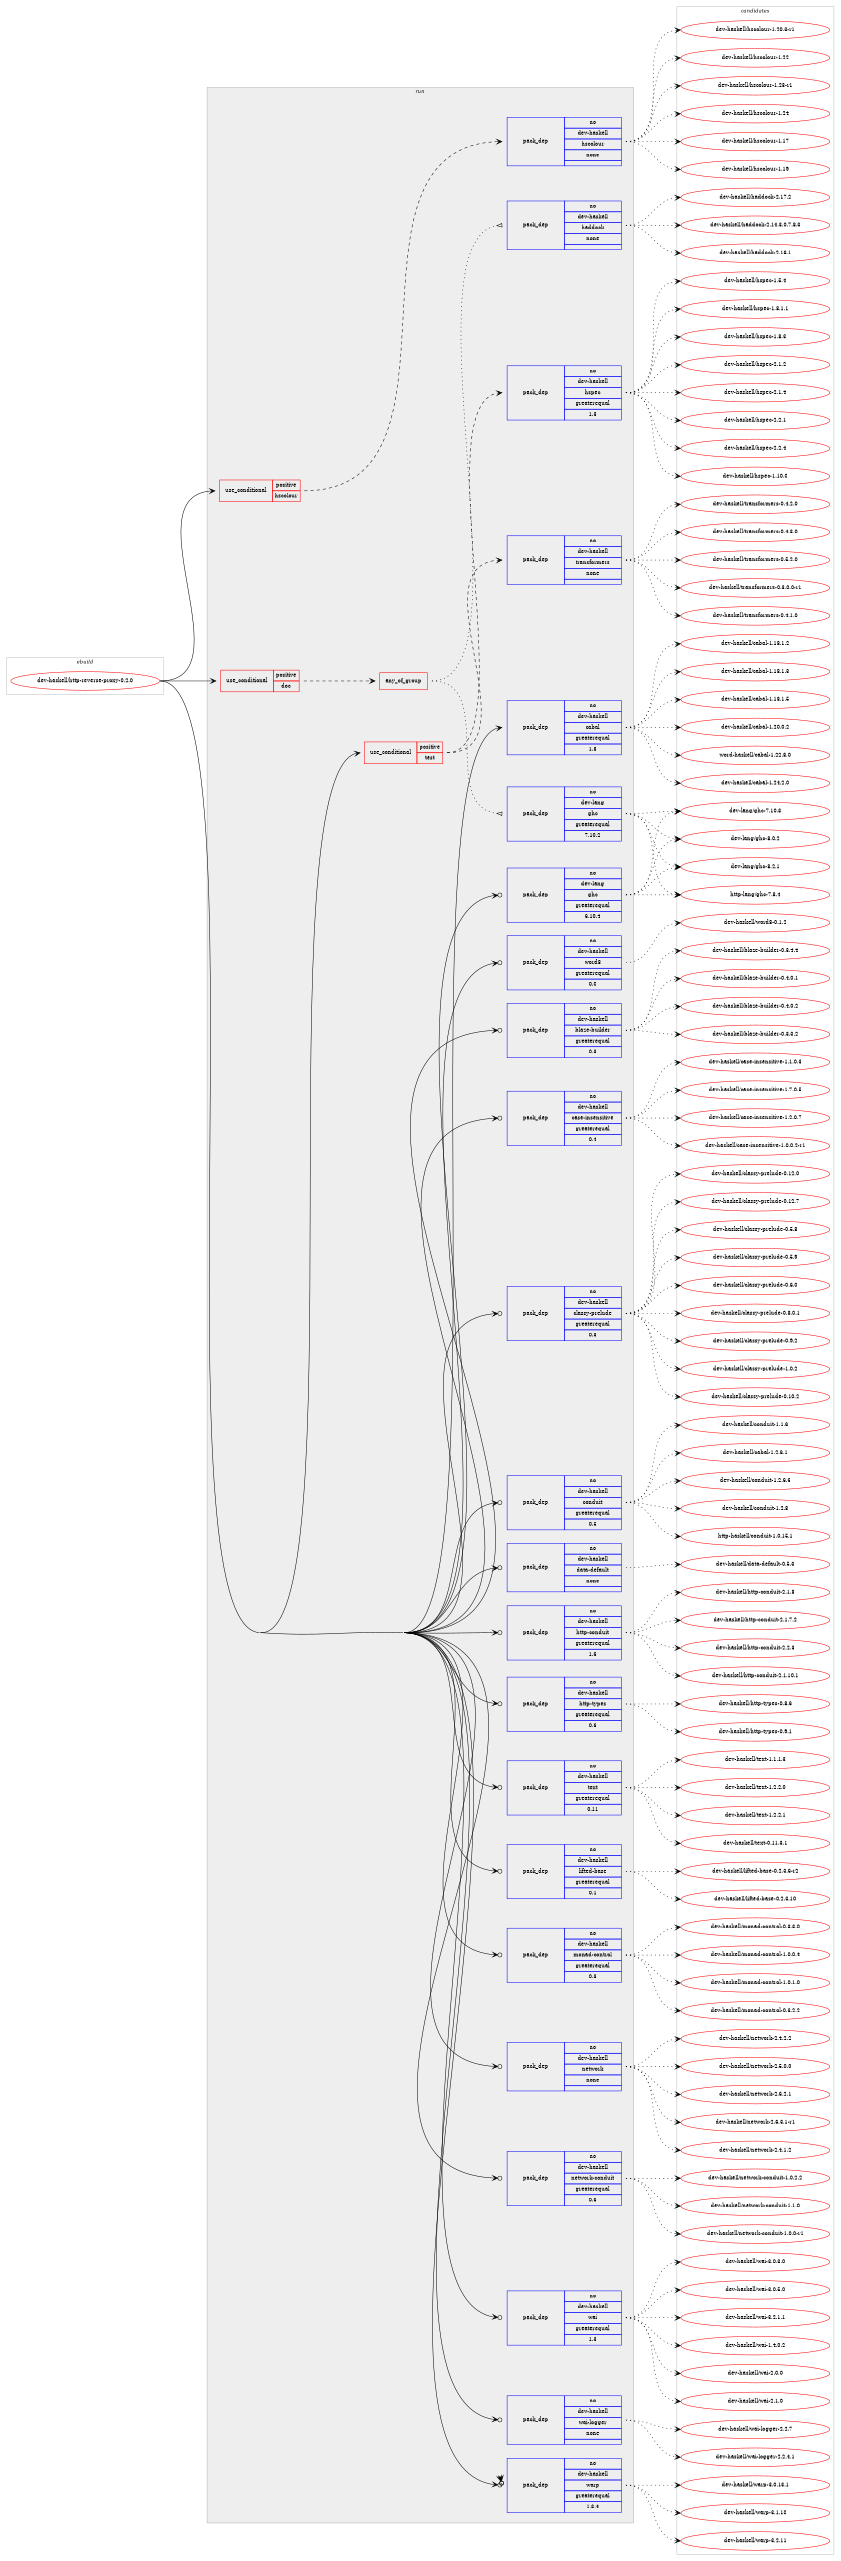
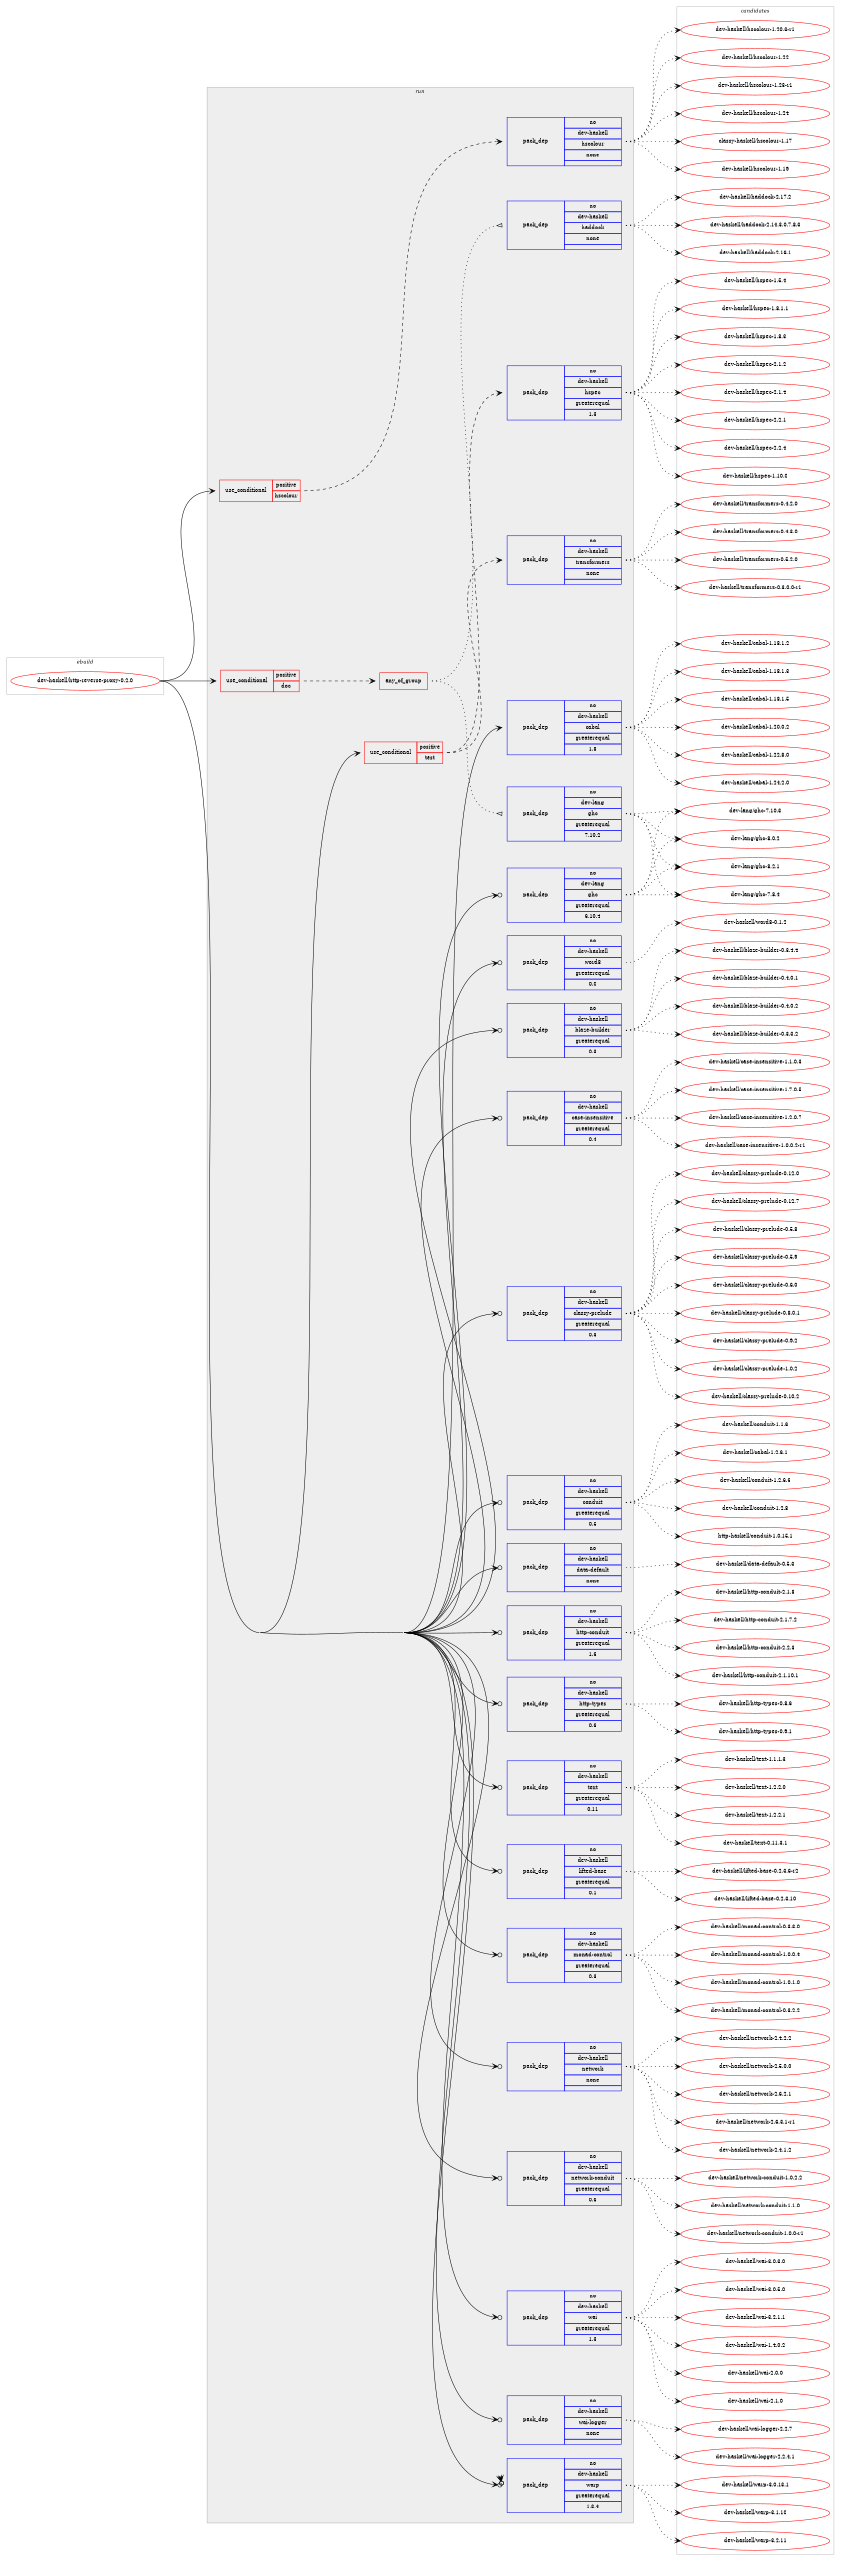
(755, 142) -> (755, 142)
(755, 616) -> none
(755, 755) -> (755, 755)
(755, 895) -> (755, 895)
